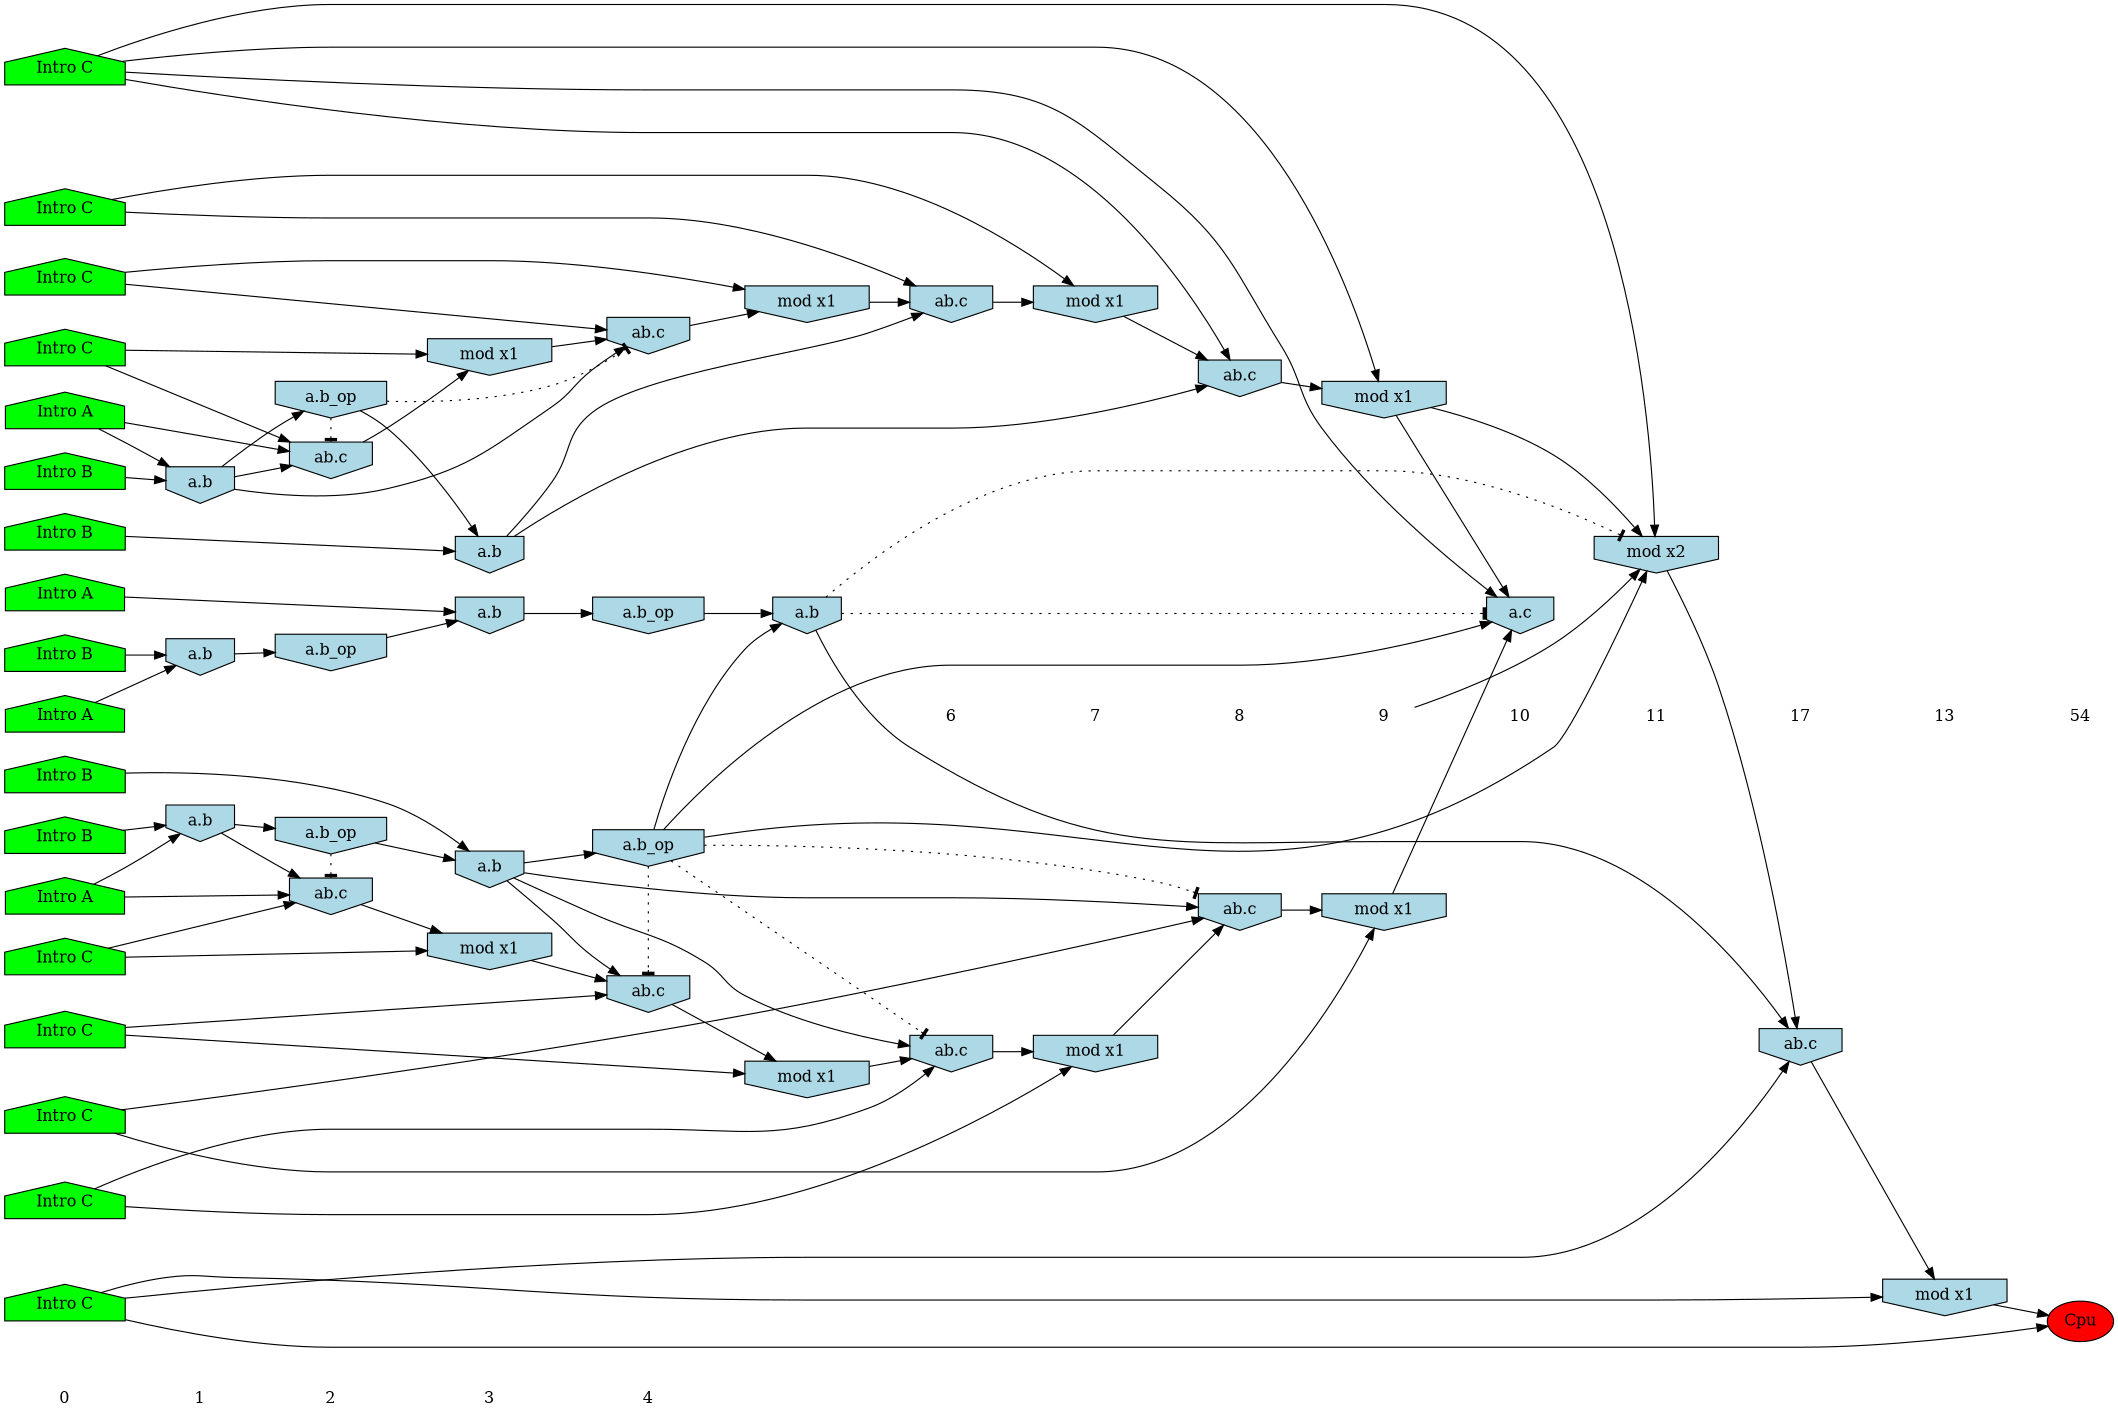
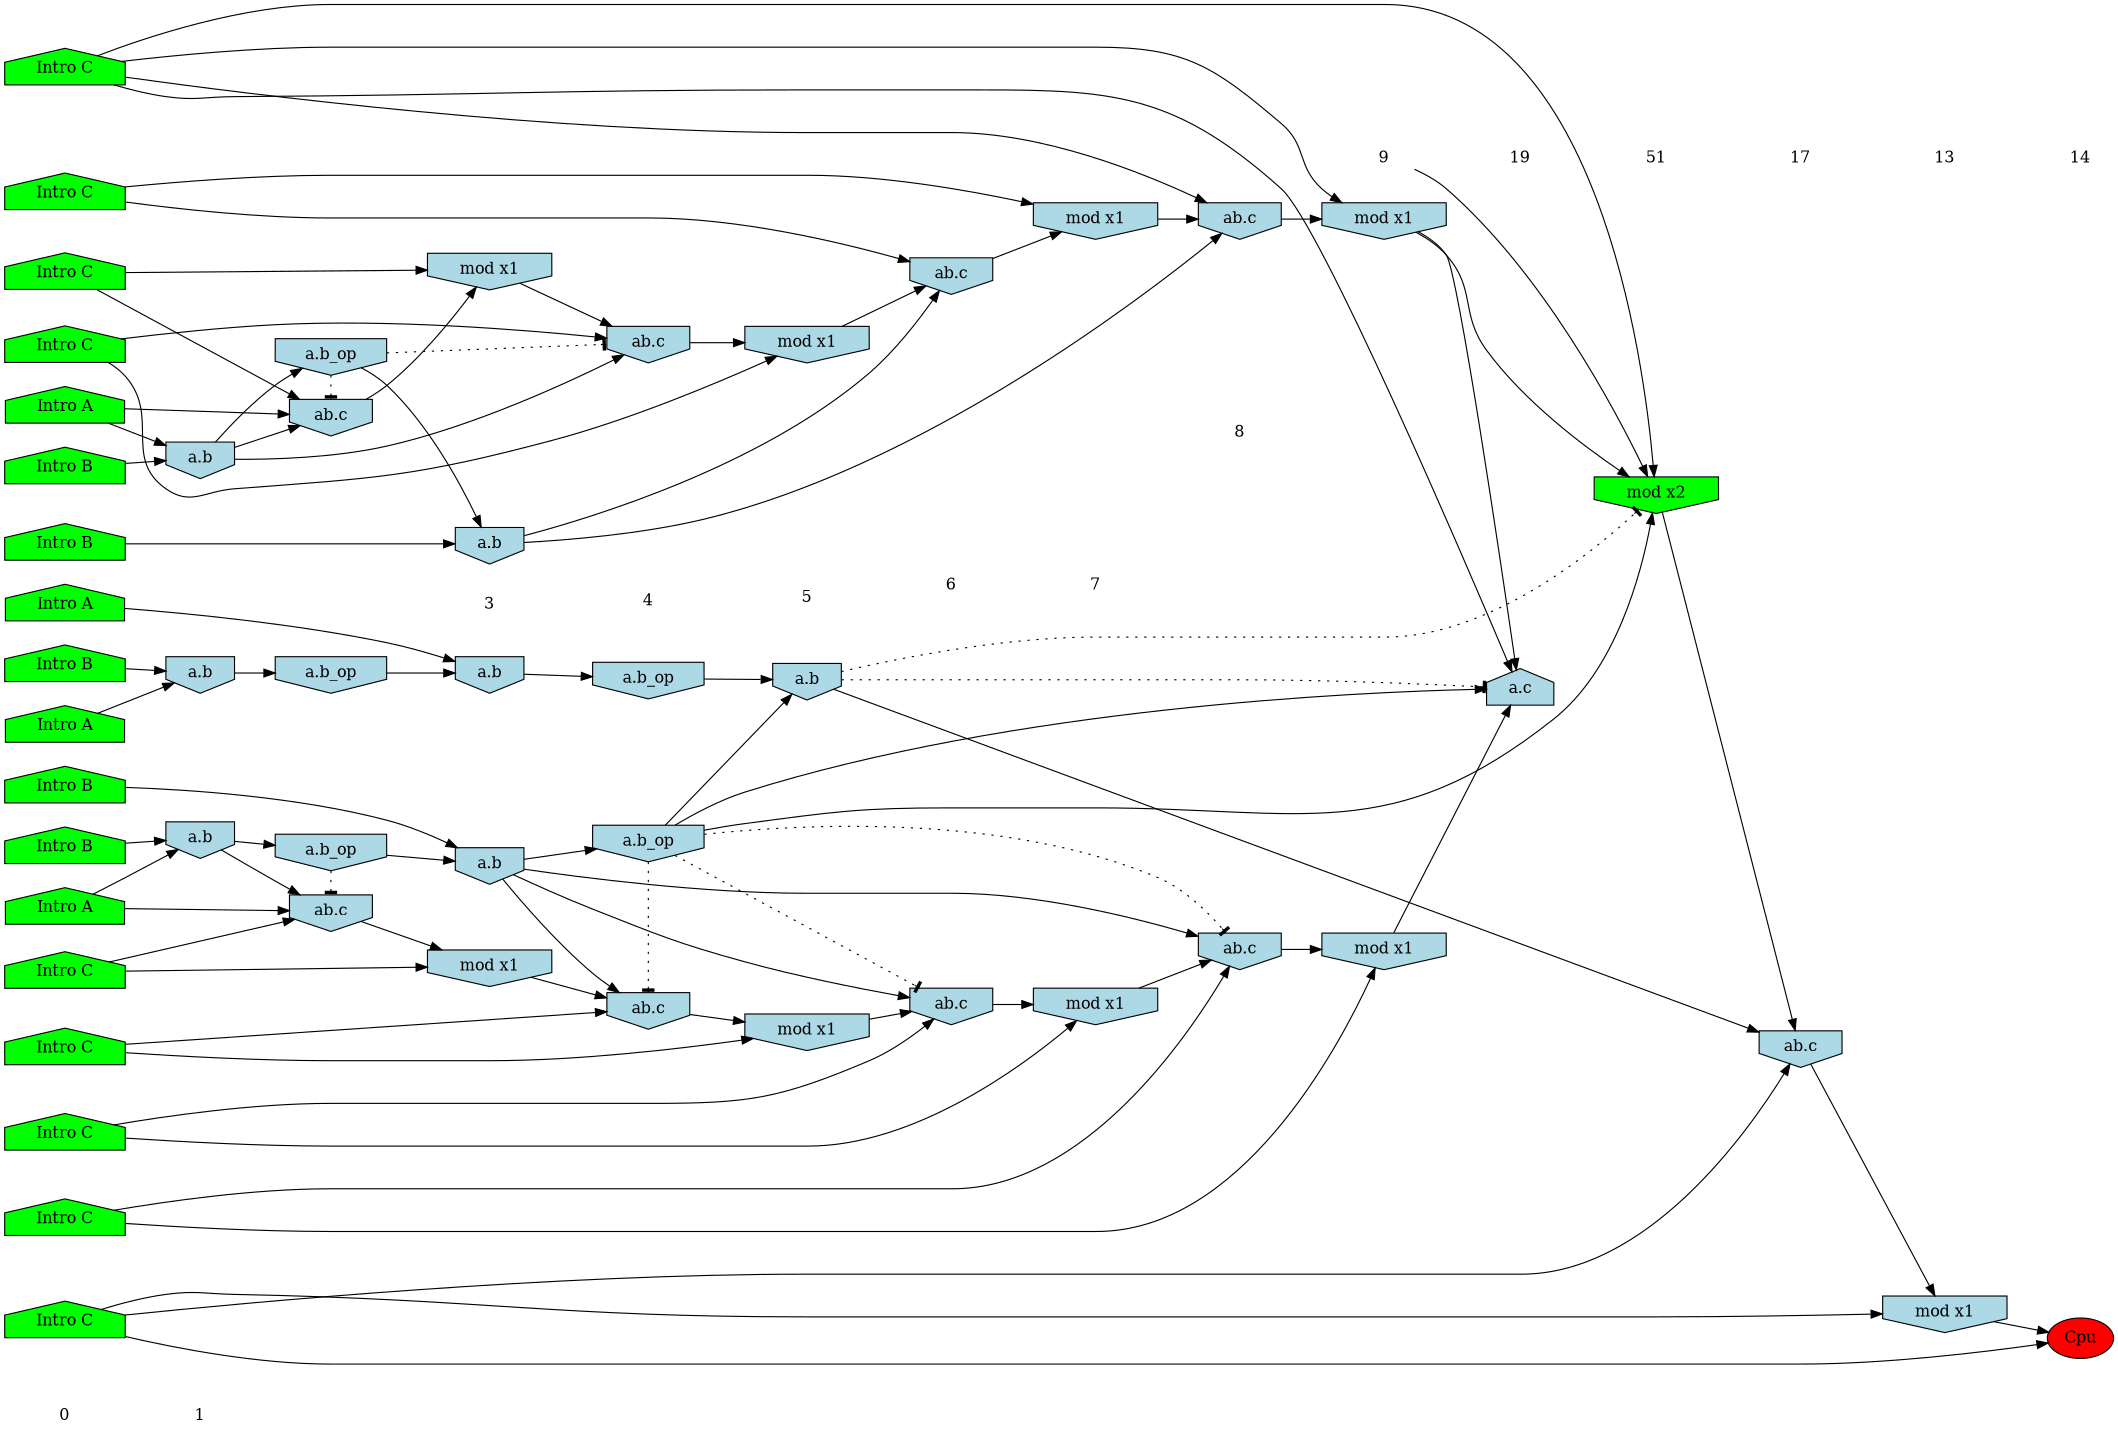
(1656, 553) -> (1656, 493)
none -> (807, 598)
(1520, 613) -> (1520, 689)
(1520, 717) -> (1520, 158)
(1656, 717) -> (1656, 158)
(2080, 717) -> (2080, 158)
(331, 1399) -> none
